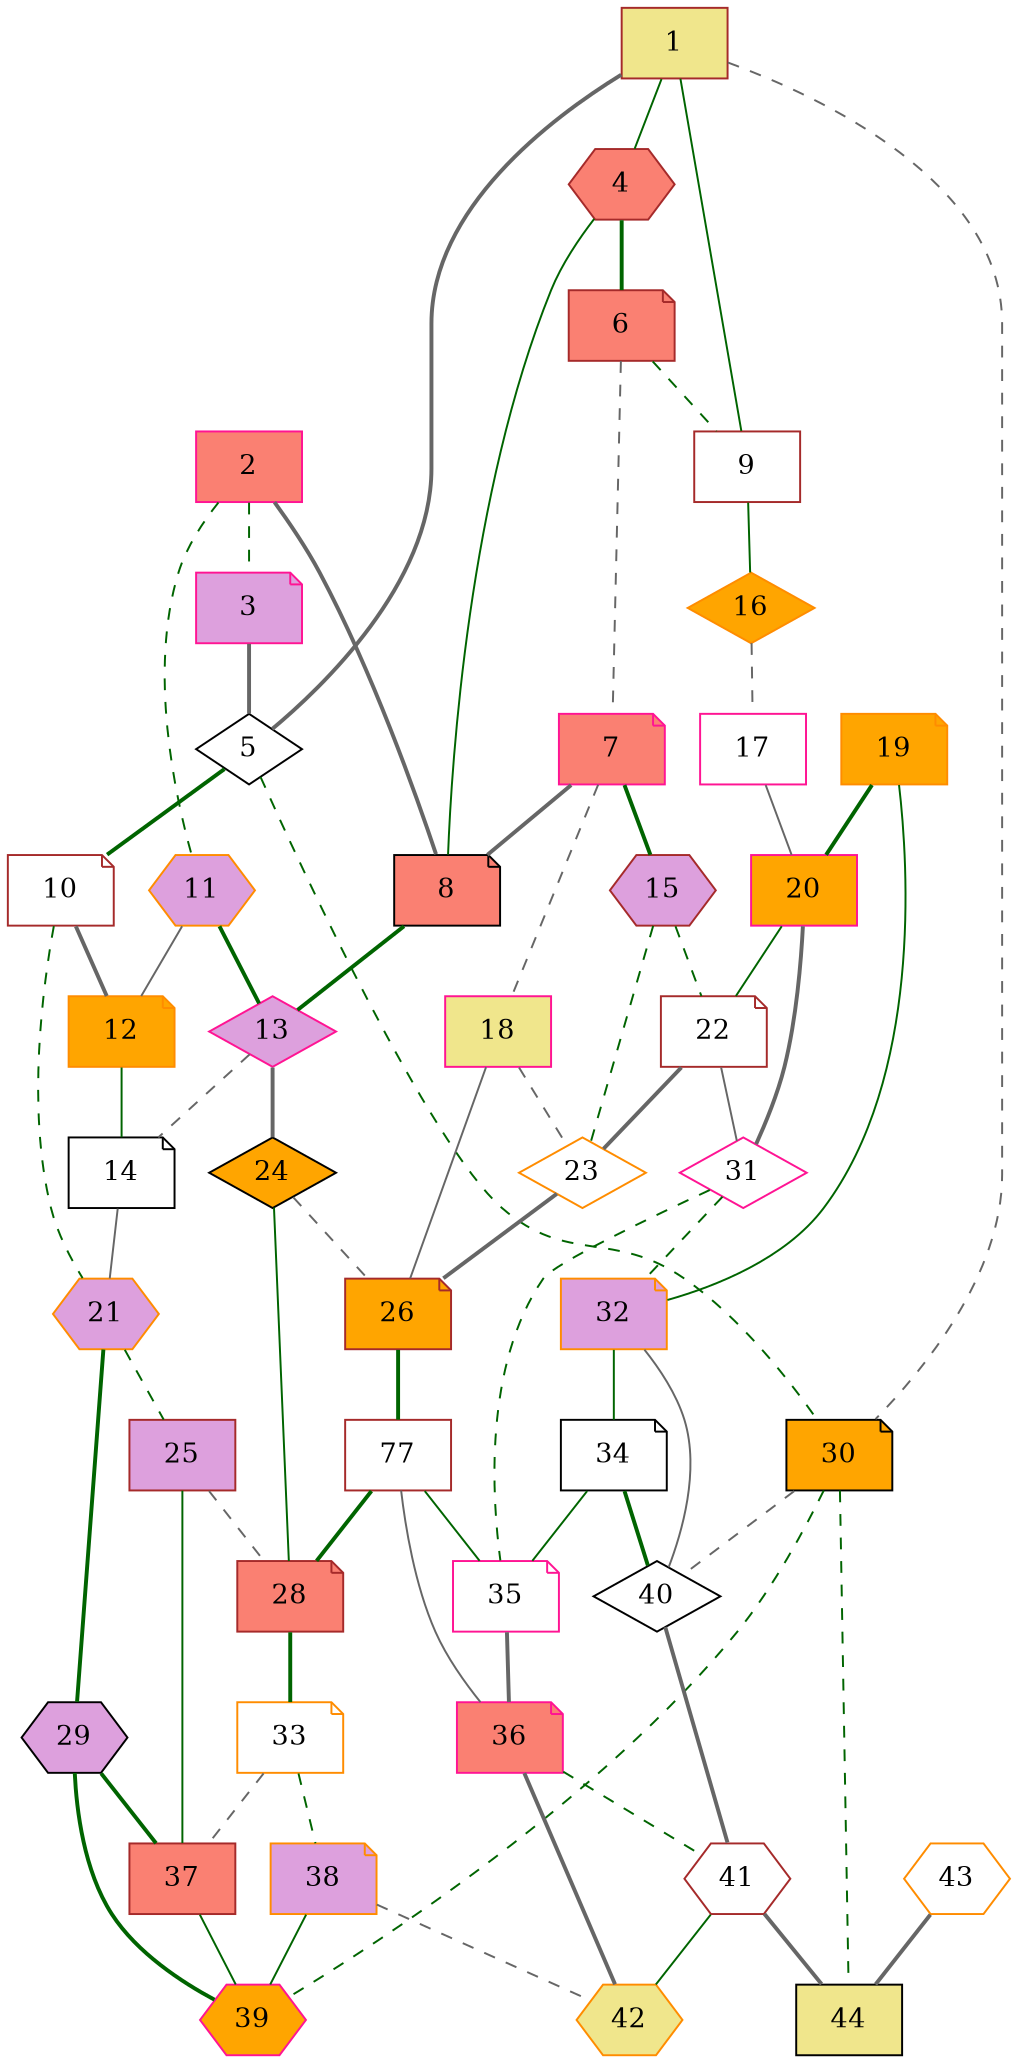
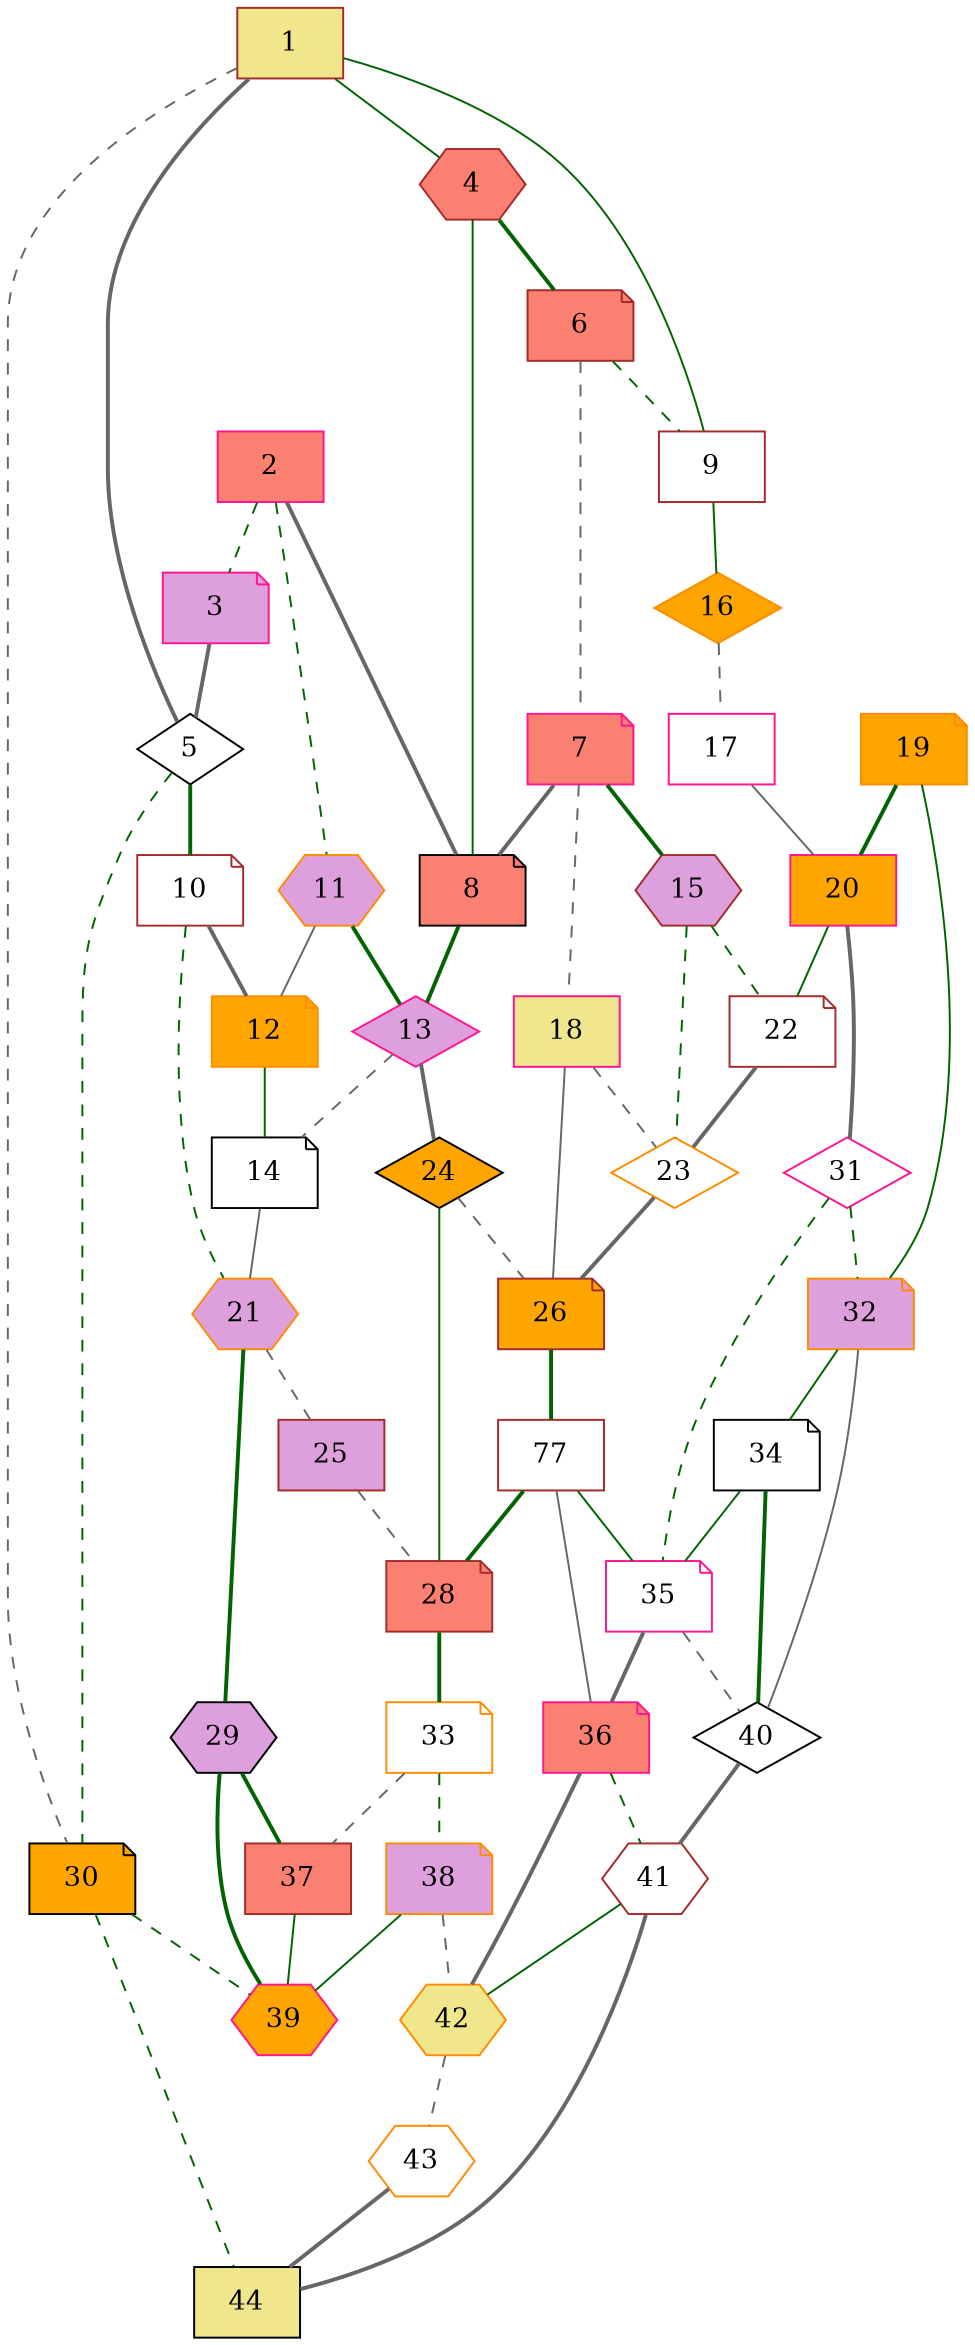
(729, 1104) -> none
(144, 1385) -> (288, 1385)
(738, 1533) -> (711, 1672)
(182, 1667) -> none
none -> (437, 2091)
